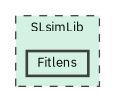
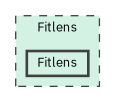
(58, 28) -> (58, 28)
